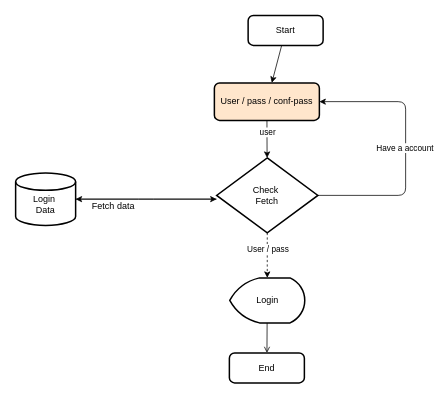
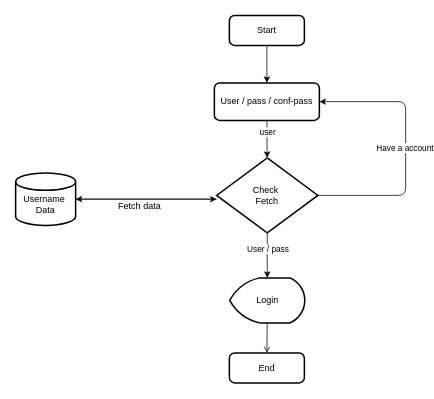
(285, 30) -> (267, 30)
(267, 102) -> (267, 102)
(45, 199) -> (45, 199)
(113, 207) -> (139, 207)
(267, 262) -> (267, 262)
